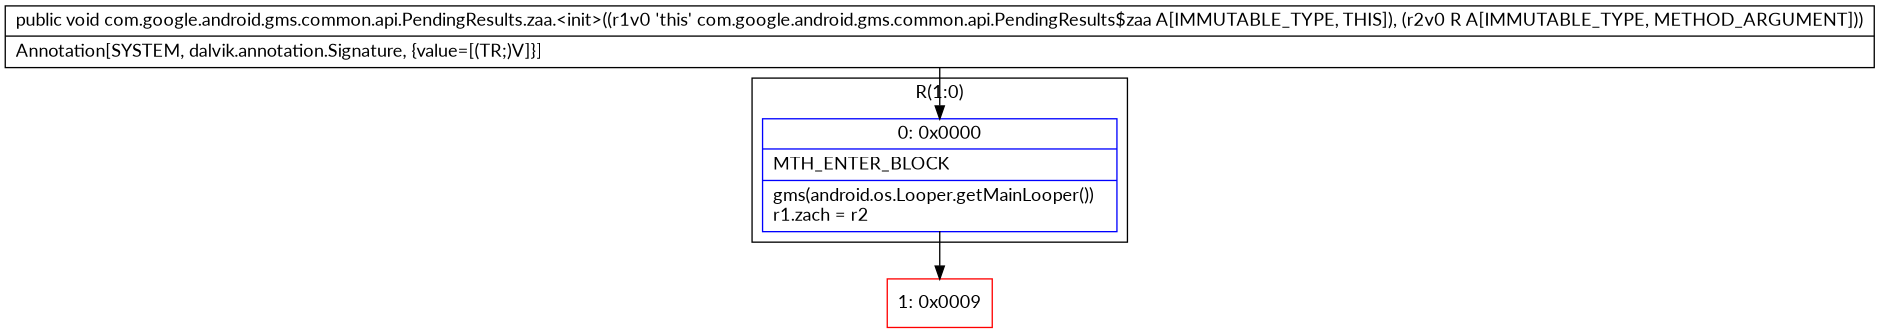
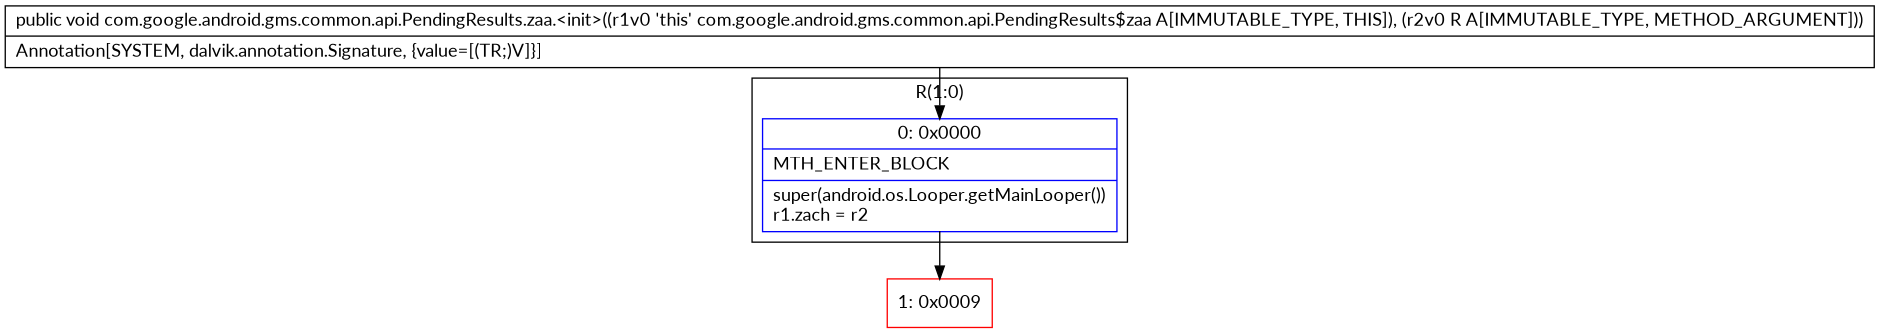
(934, 196) -> (940, 196)
